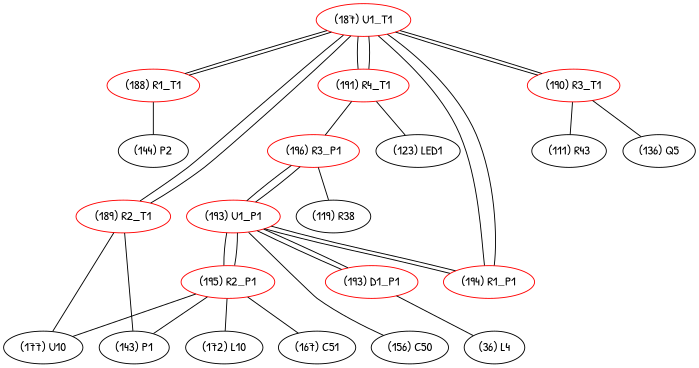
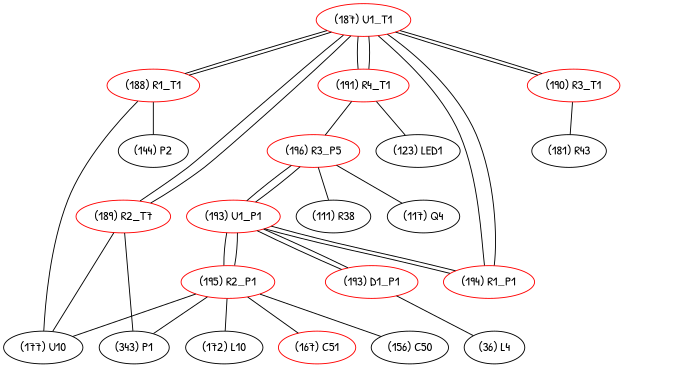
(313, 151) -> (313, 151)
(569, 151) -> (569, 151)
(659, 151) -> none
none -> (66, 206)
(123, 217) -> (123, 217)
(333, 217) -> (333, 217)
none -> (424, 217)
(310, 292) -> (321, 315)
(134, 348) -> (134, 348)
(317, 348) -> (317, 348)
